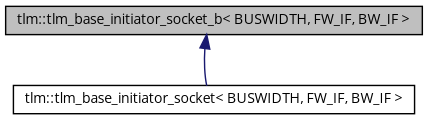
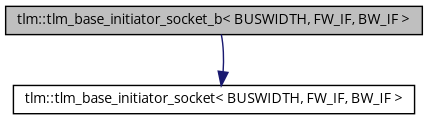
(205, 67) -> (223, 53)
